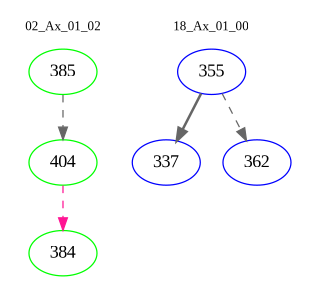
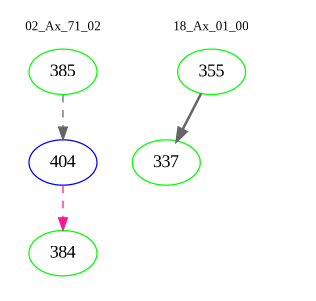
(64, 27) -> (64, 27)
(212, 72) -> (212, 72)
(63, 163) -> (63, 163)
(166, 163) -> (166, 163)
(257, 163) -> none
